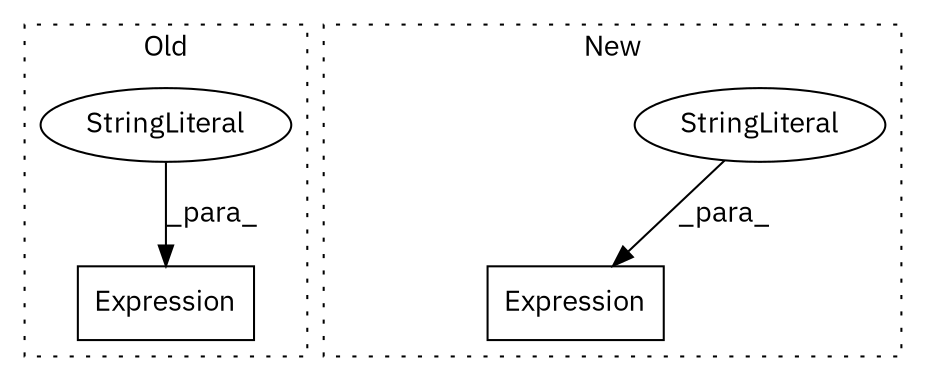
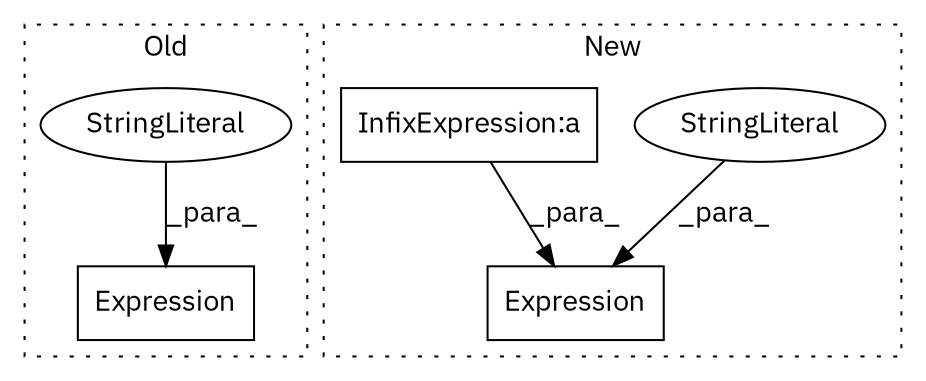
none -> (469, 125)
